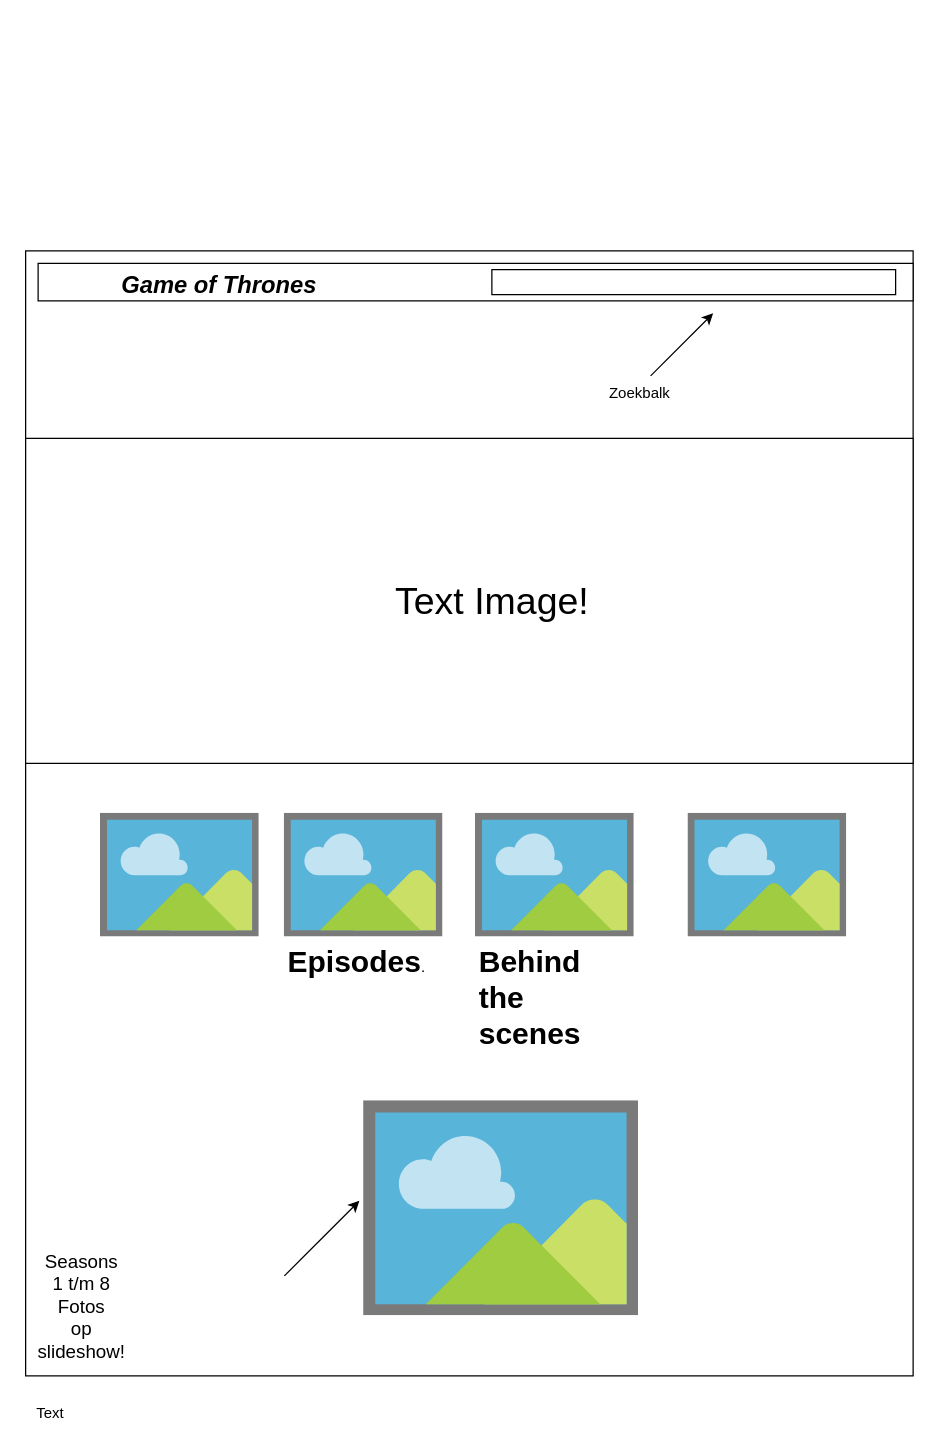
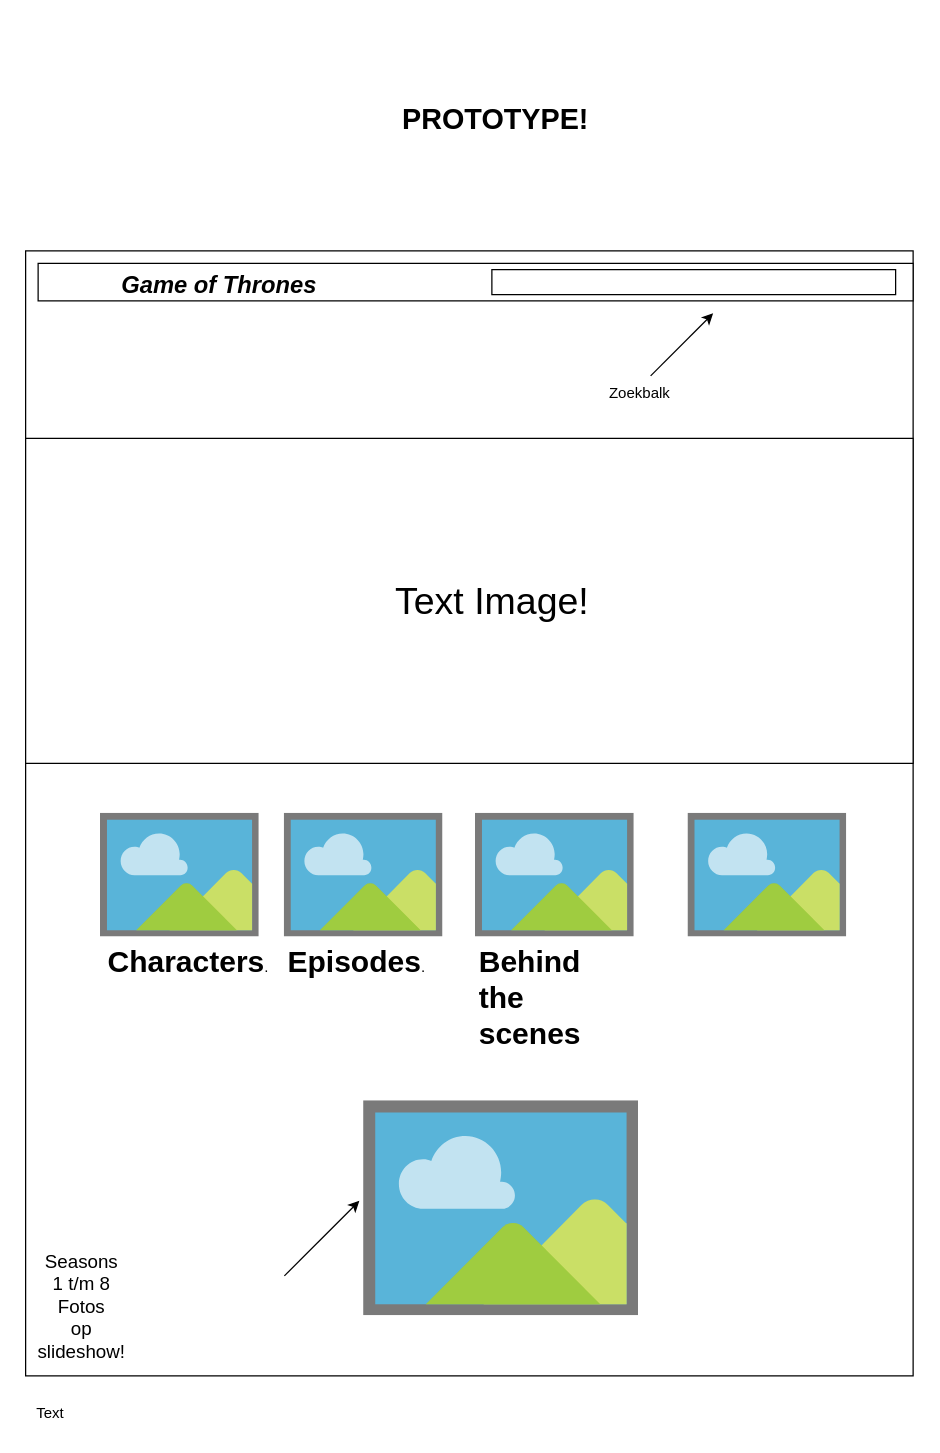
none -> (492, 119)
none -> (189, 1006)
